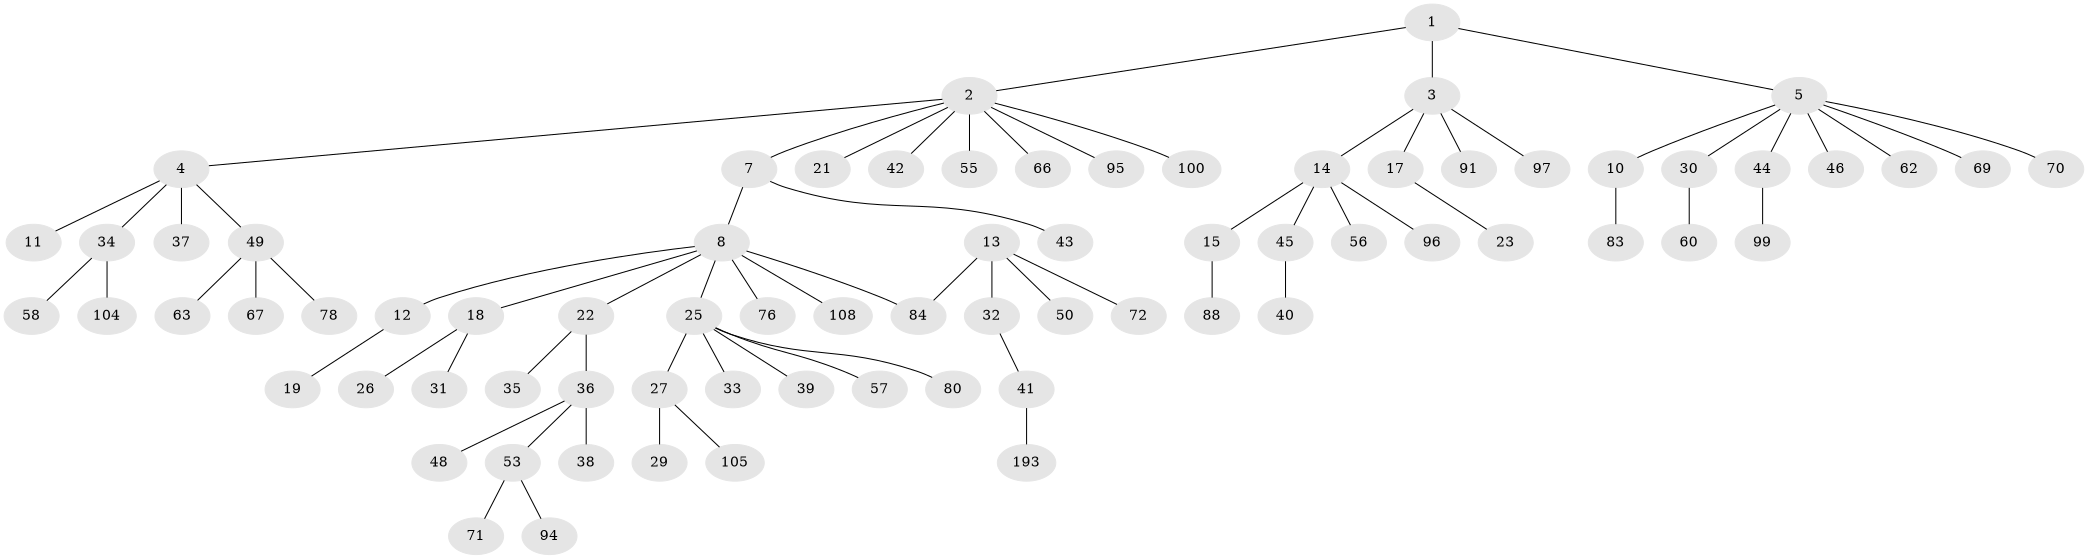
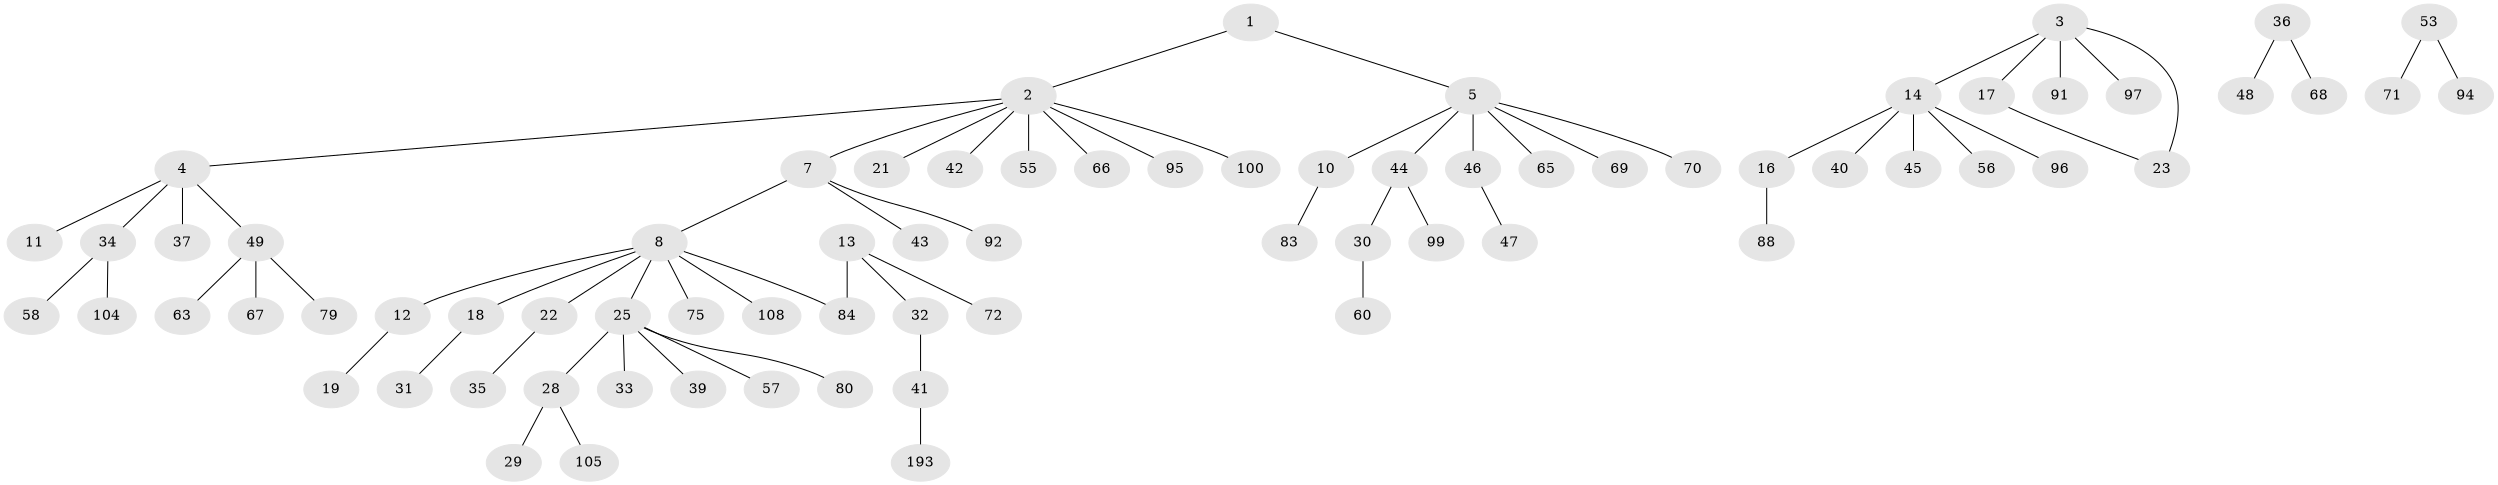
(1432, 59) -> (2163, 68)
(1744, 133) -> (1381, 206)
(1909, 169) -> (1546, 169)
none -> (994, 243)
(1212, 243) -> (1767, 169)
none -> (1510, 243)
(1286, 279) -> (1877, 132)
(329, 316) -> (329, 316)
(768, 316) -> (696, 316)
(1065, 316) -> none
(586, 353) -> none
(366, 389) -> none
(660, 389) -> (552, 389)
(550, 426) -> none
(586, 463) -> (2319, 96)
